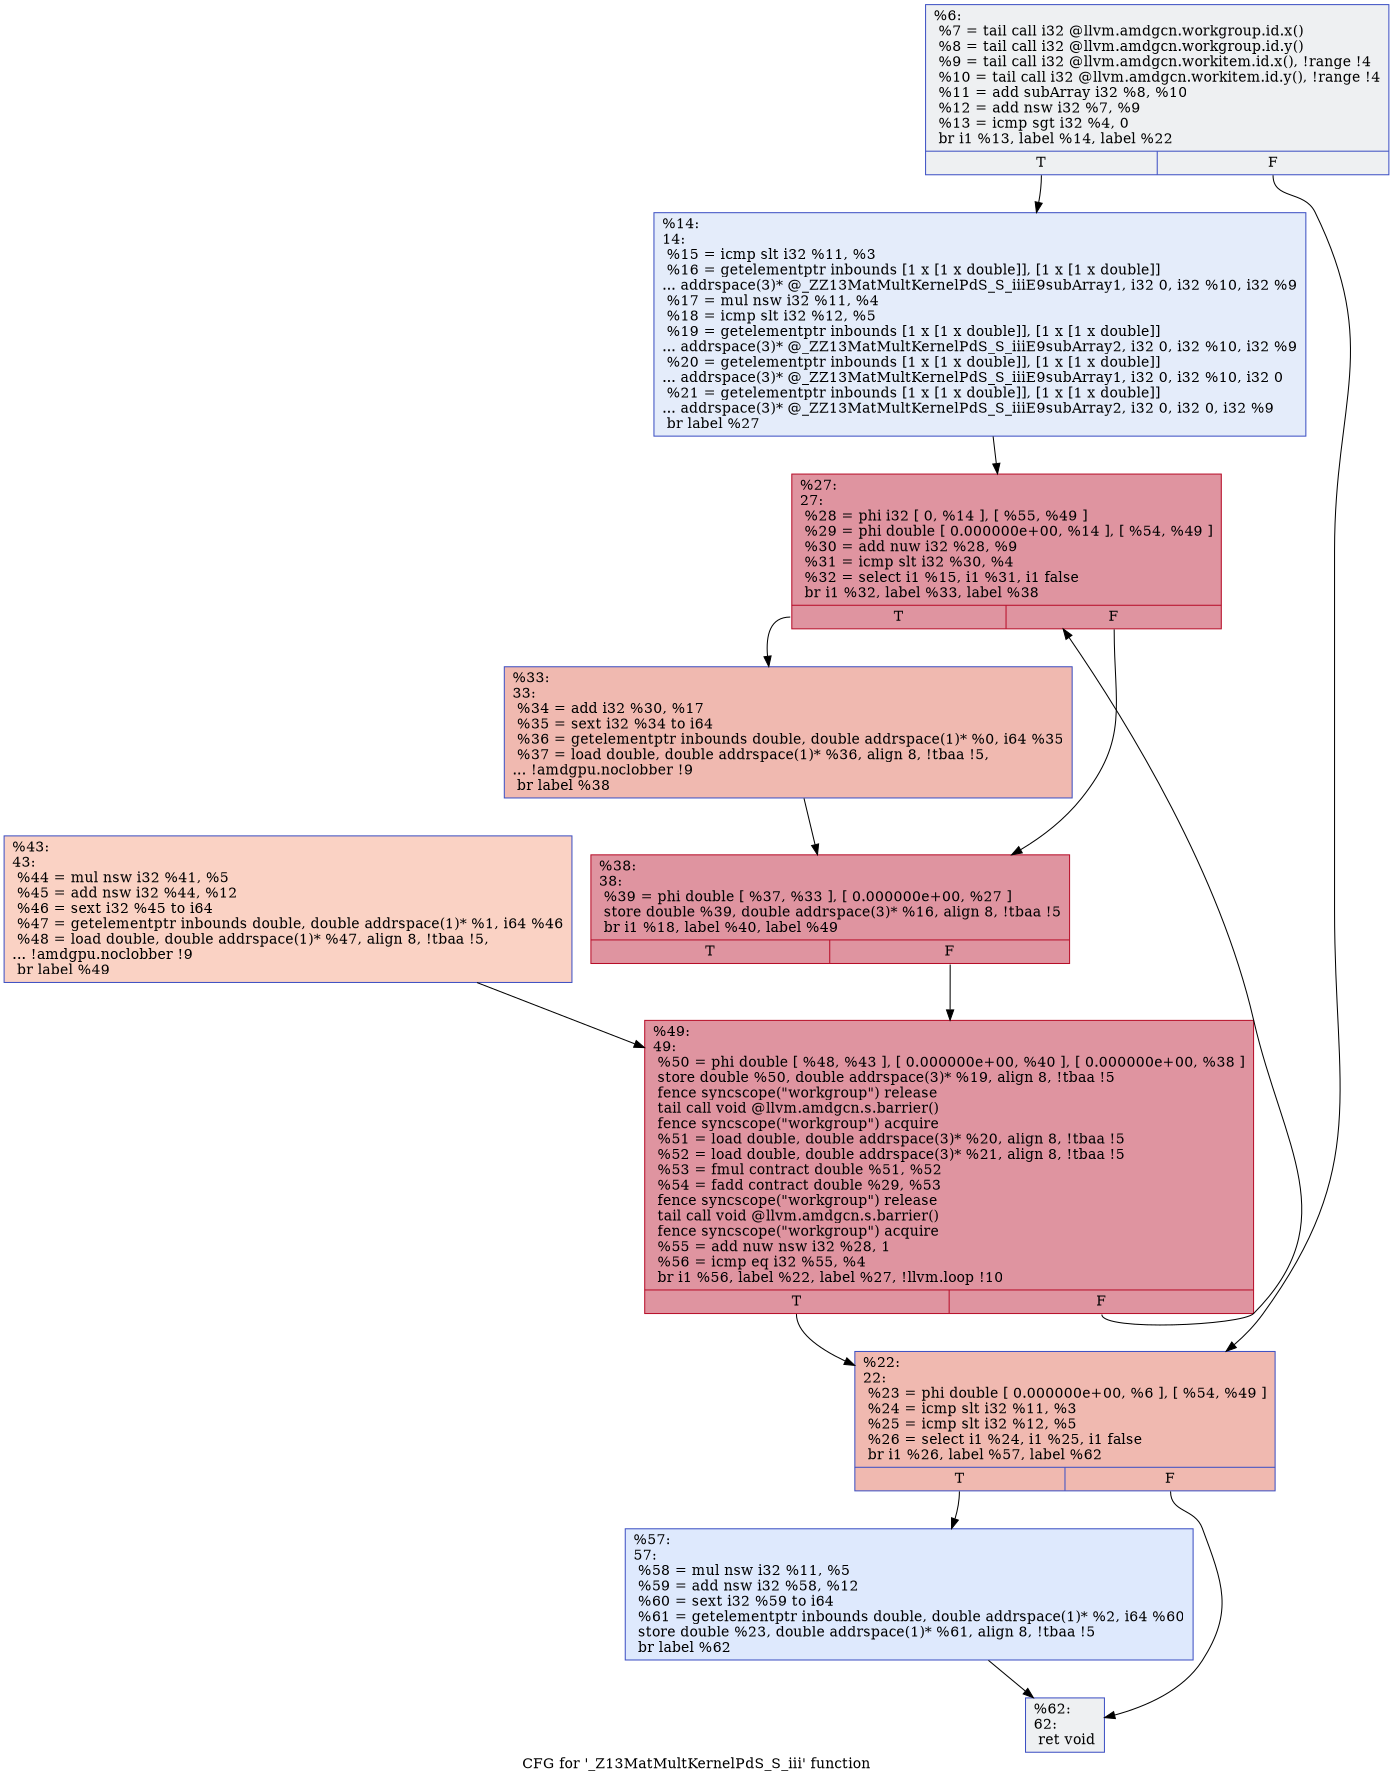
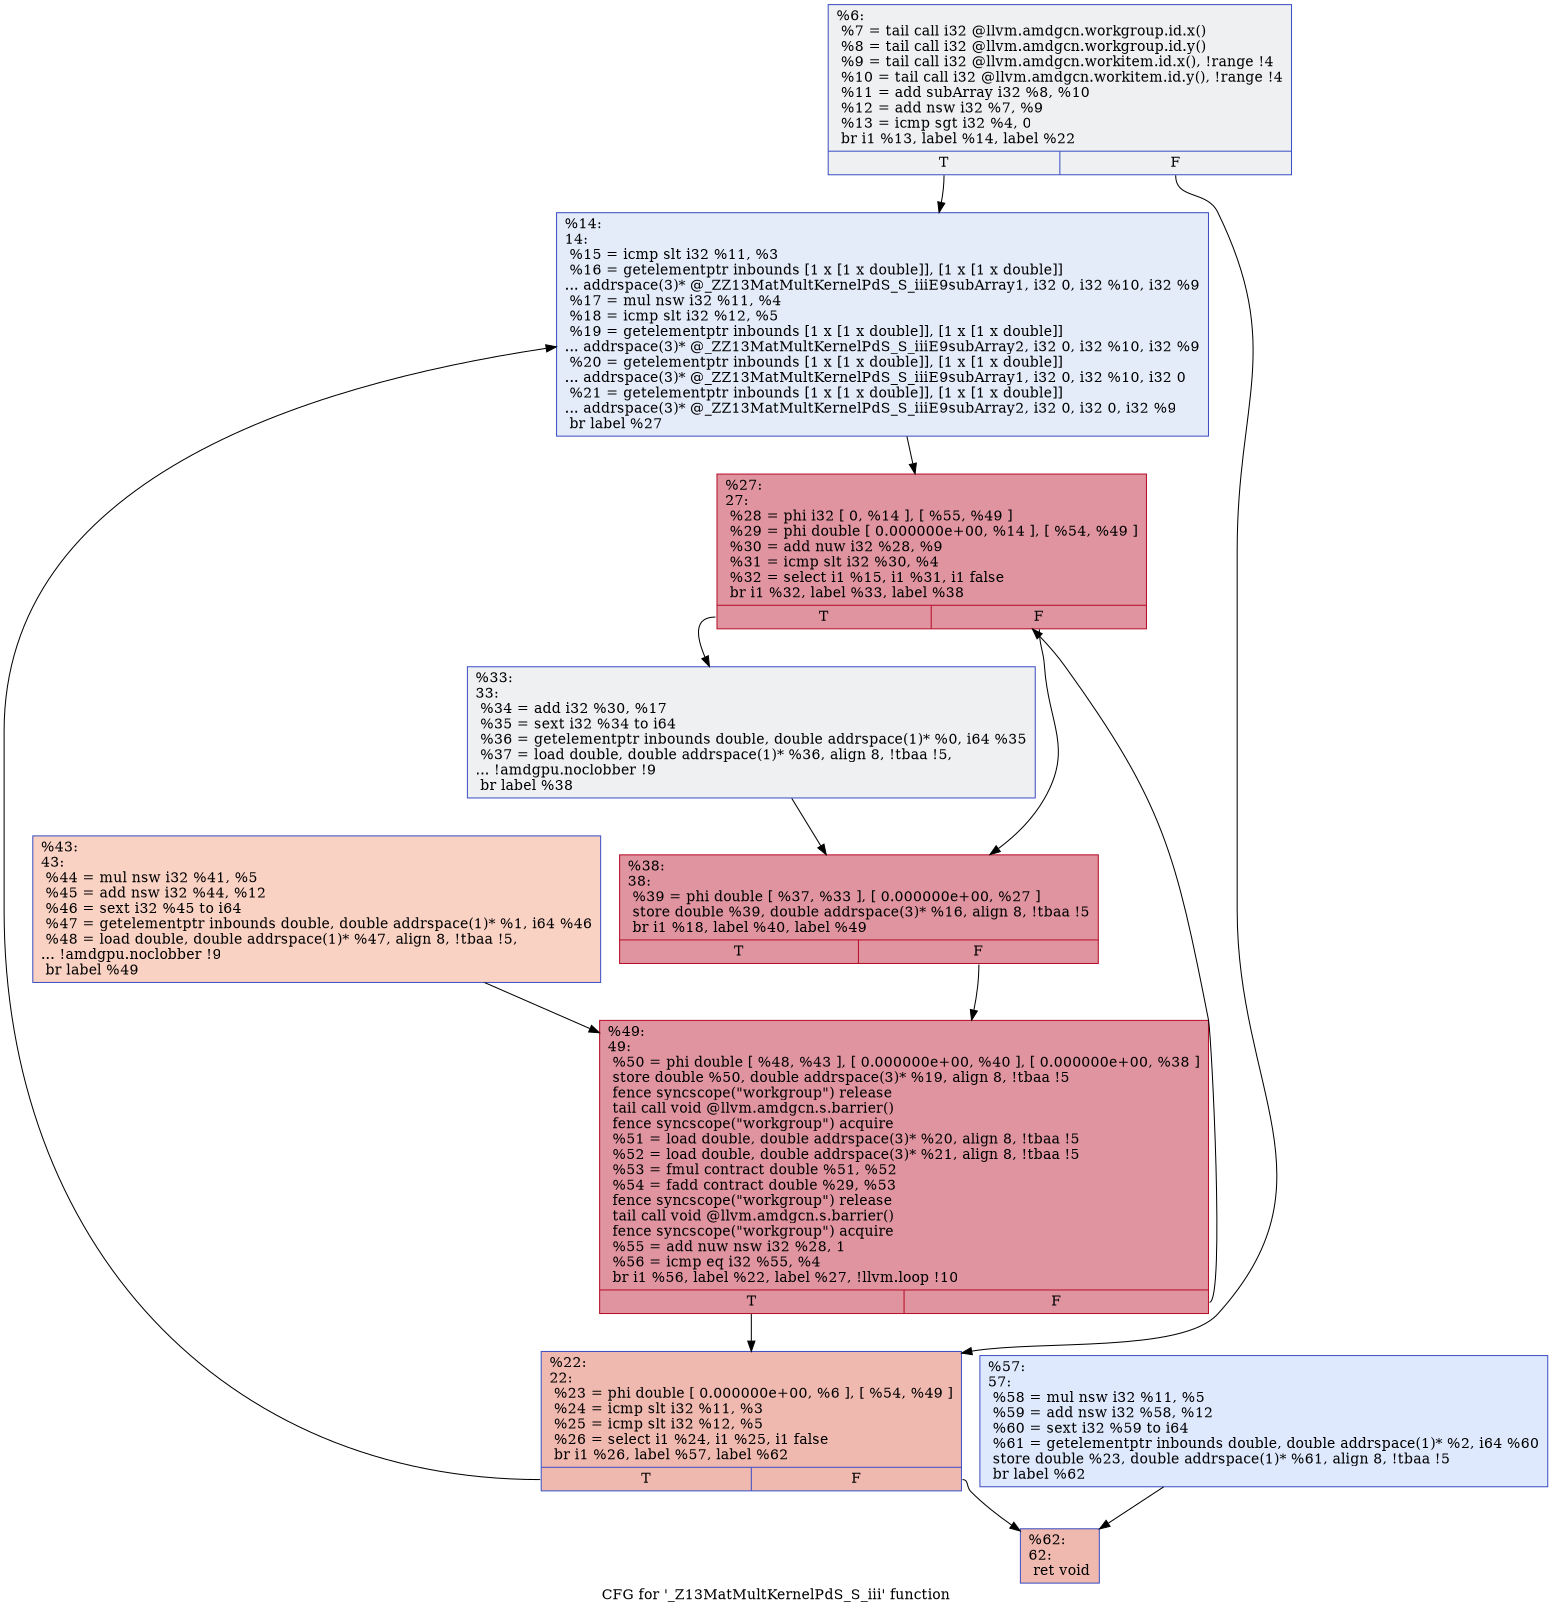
(788, 732) -> (751, 732)
(958, 1505) -> (4, 897)
(1065, 1725) -> (1060, 1556)
